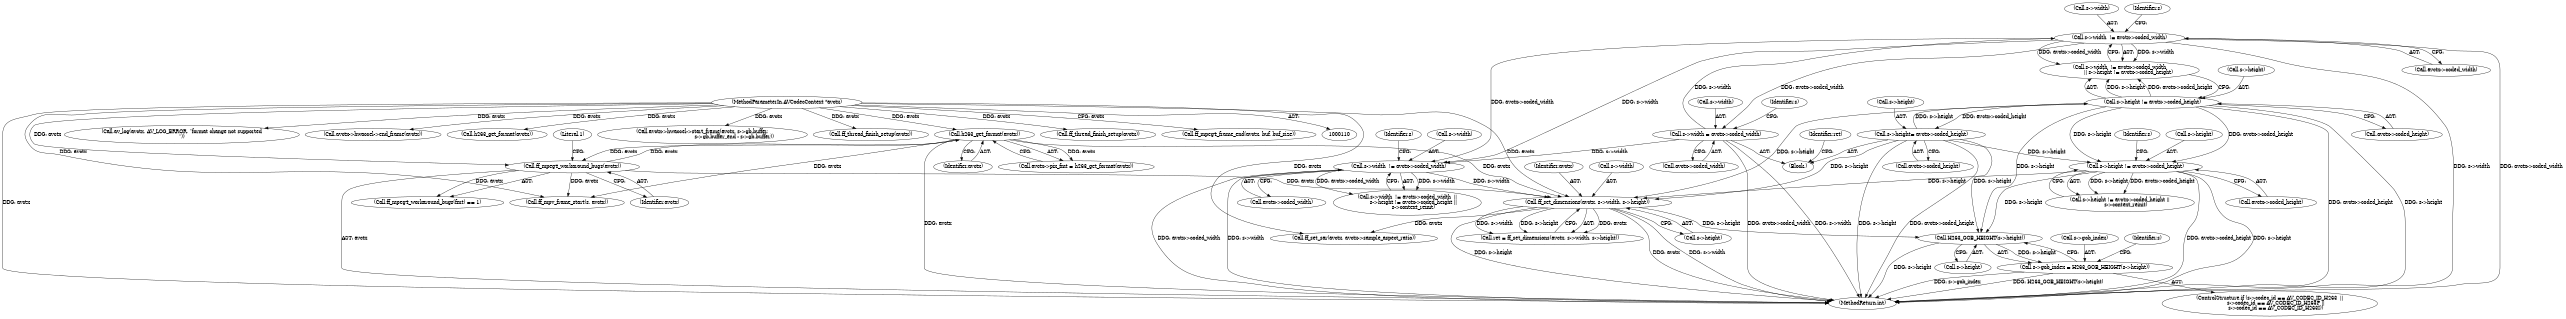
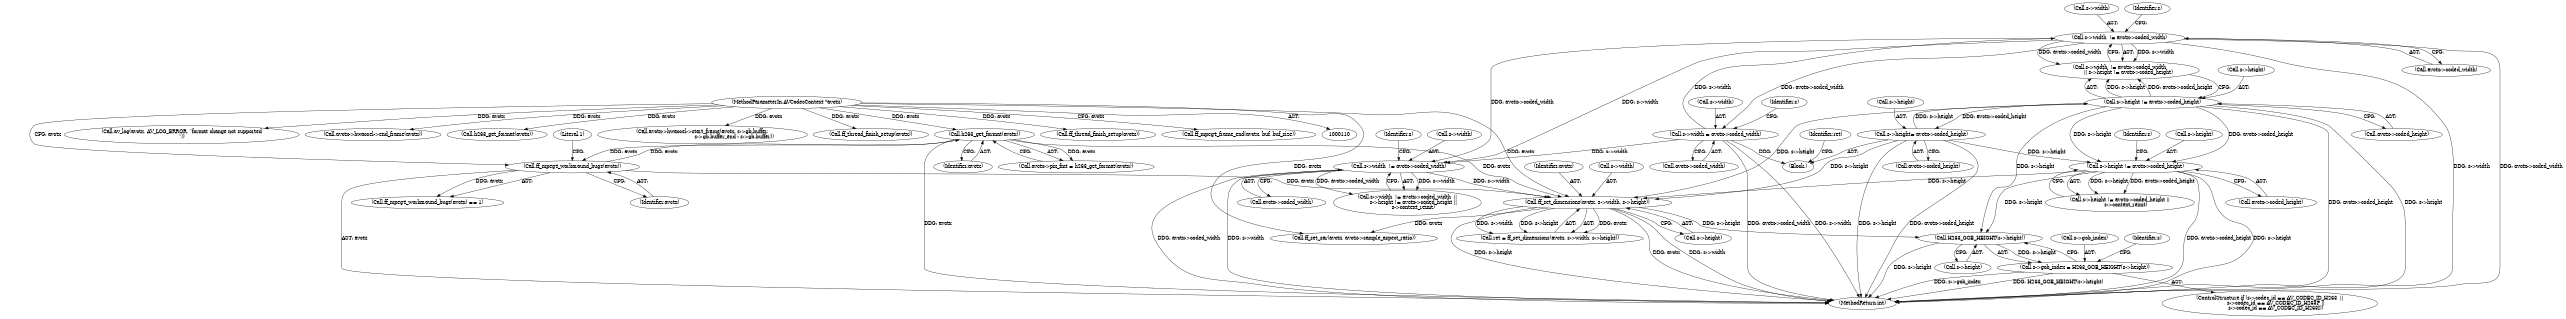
(48, 135) -> (48, 135)
(1766, 152) -> (1766, 152)
(1988, 173) -> none
(428, 203) -> (428, 203)
(567, 203) -> none
(1572, 224) -> (1572, 224)
(487, 289) -> none
